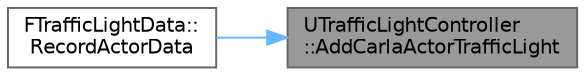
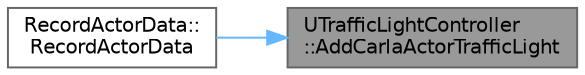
(112, 38) -> (112, 38)
